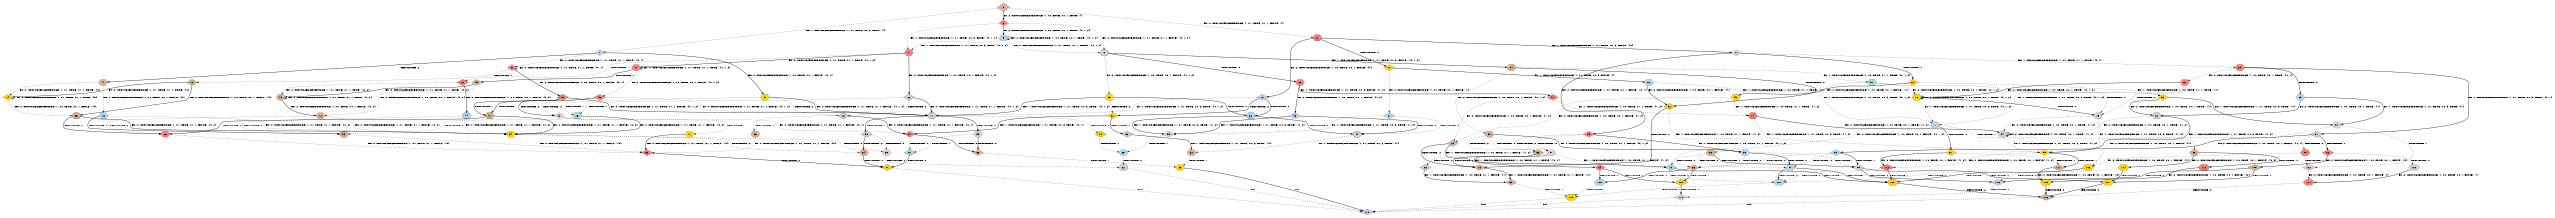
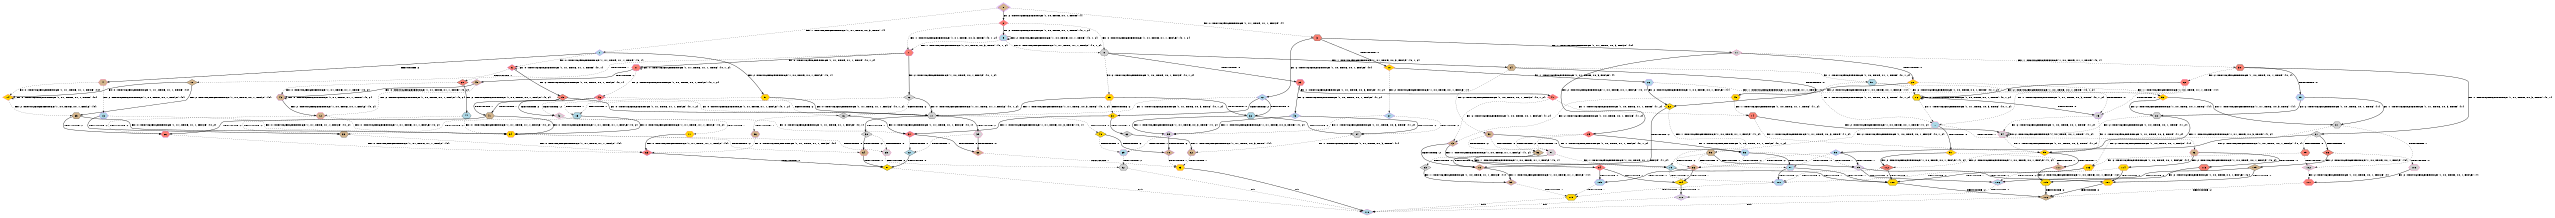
(2337, 125) -> (2337, 125)
none -> (1169, 153)
